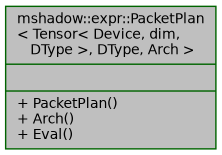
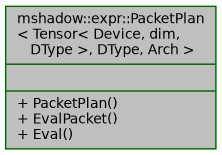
(46, 119) -> (68, 119)
